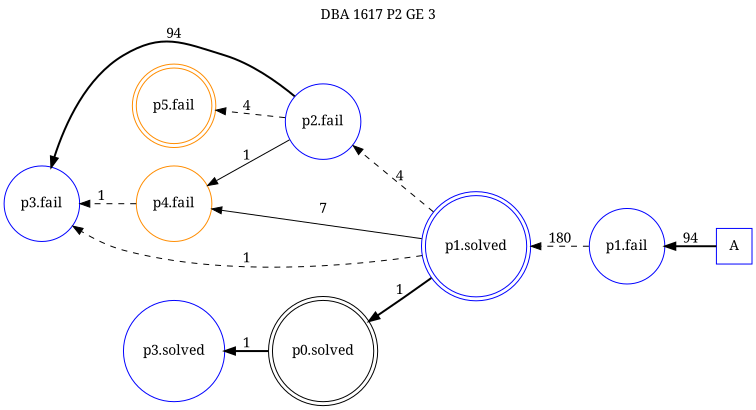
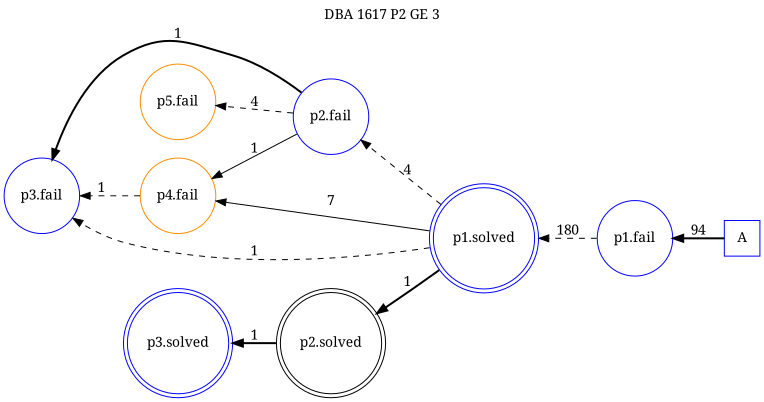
(174, 34) -> (178, 34)
(174, 106) -> (178, 102)
(174, 351) -> (178, 343)
(323, 351) -> (331, 343)
